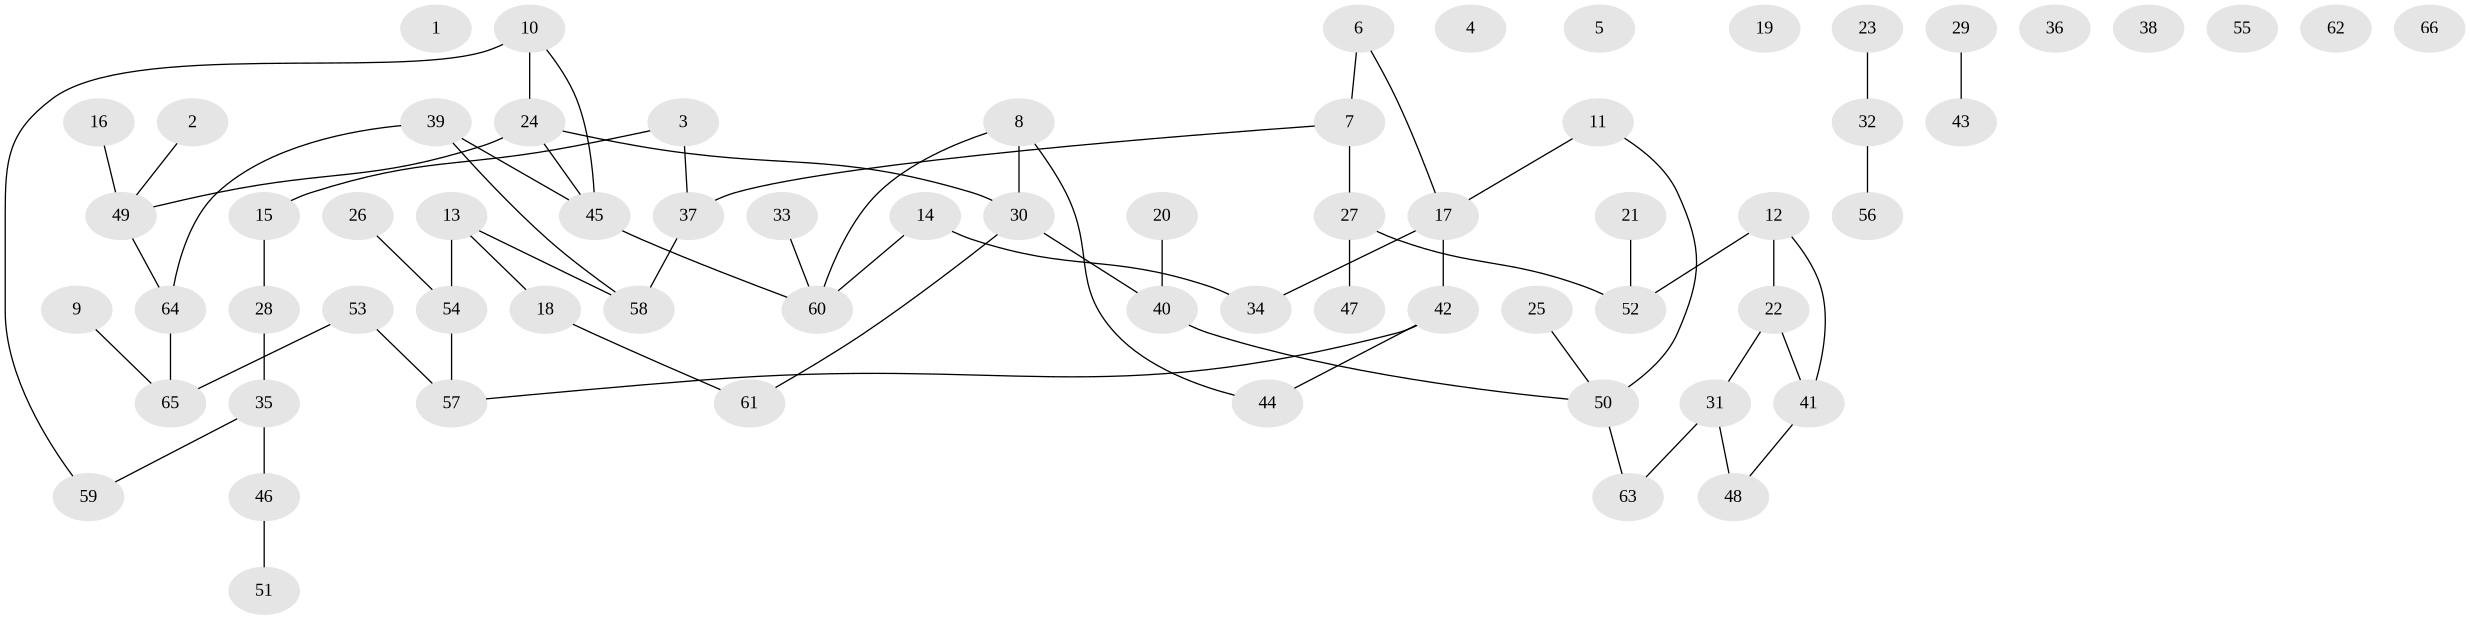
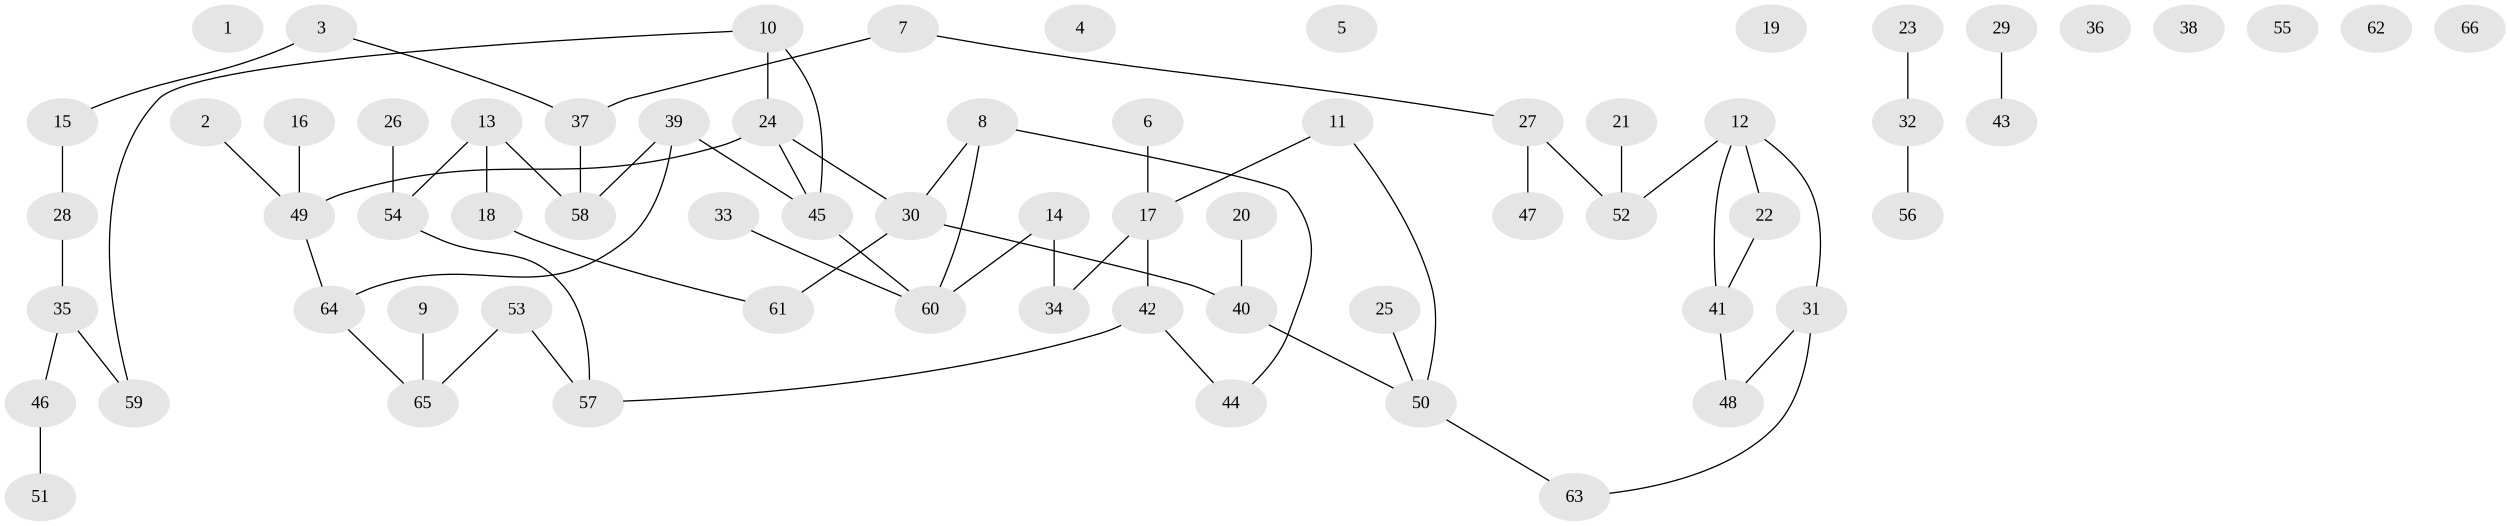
(1354, 76) -> none
(1744, 357) -> (1815, 204)
